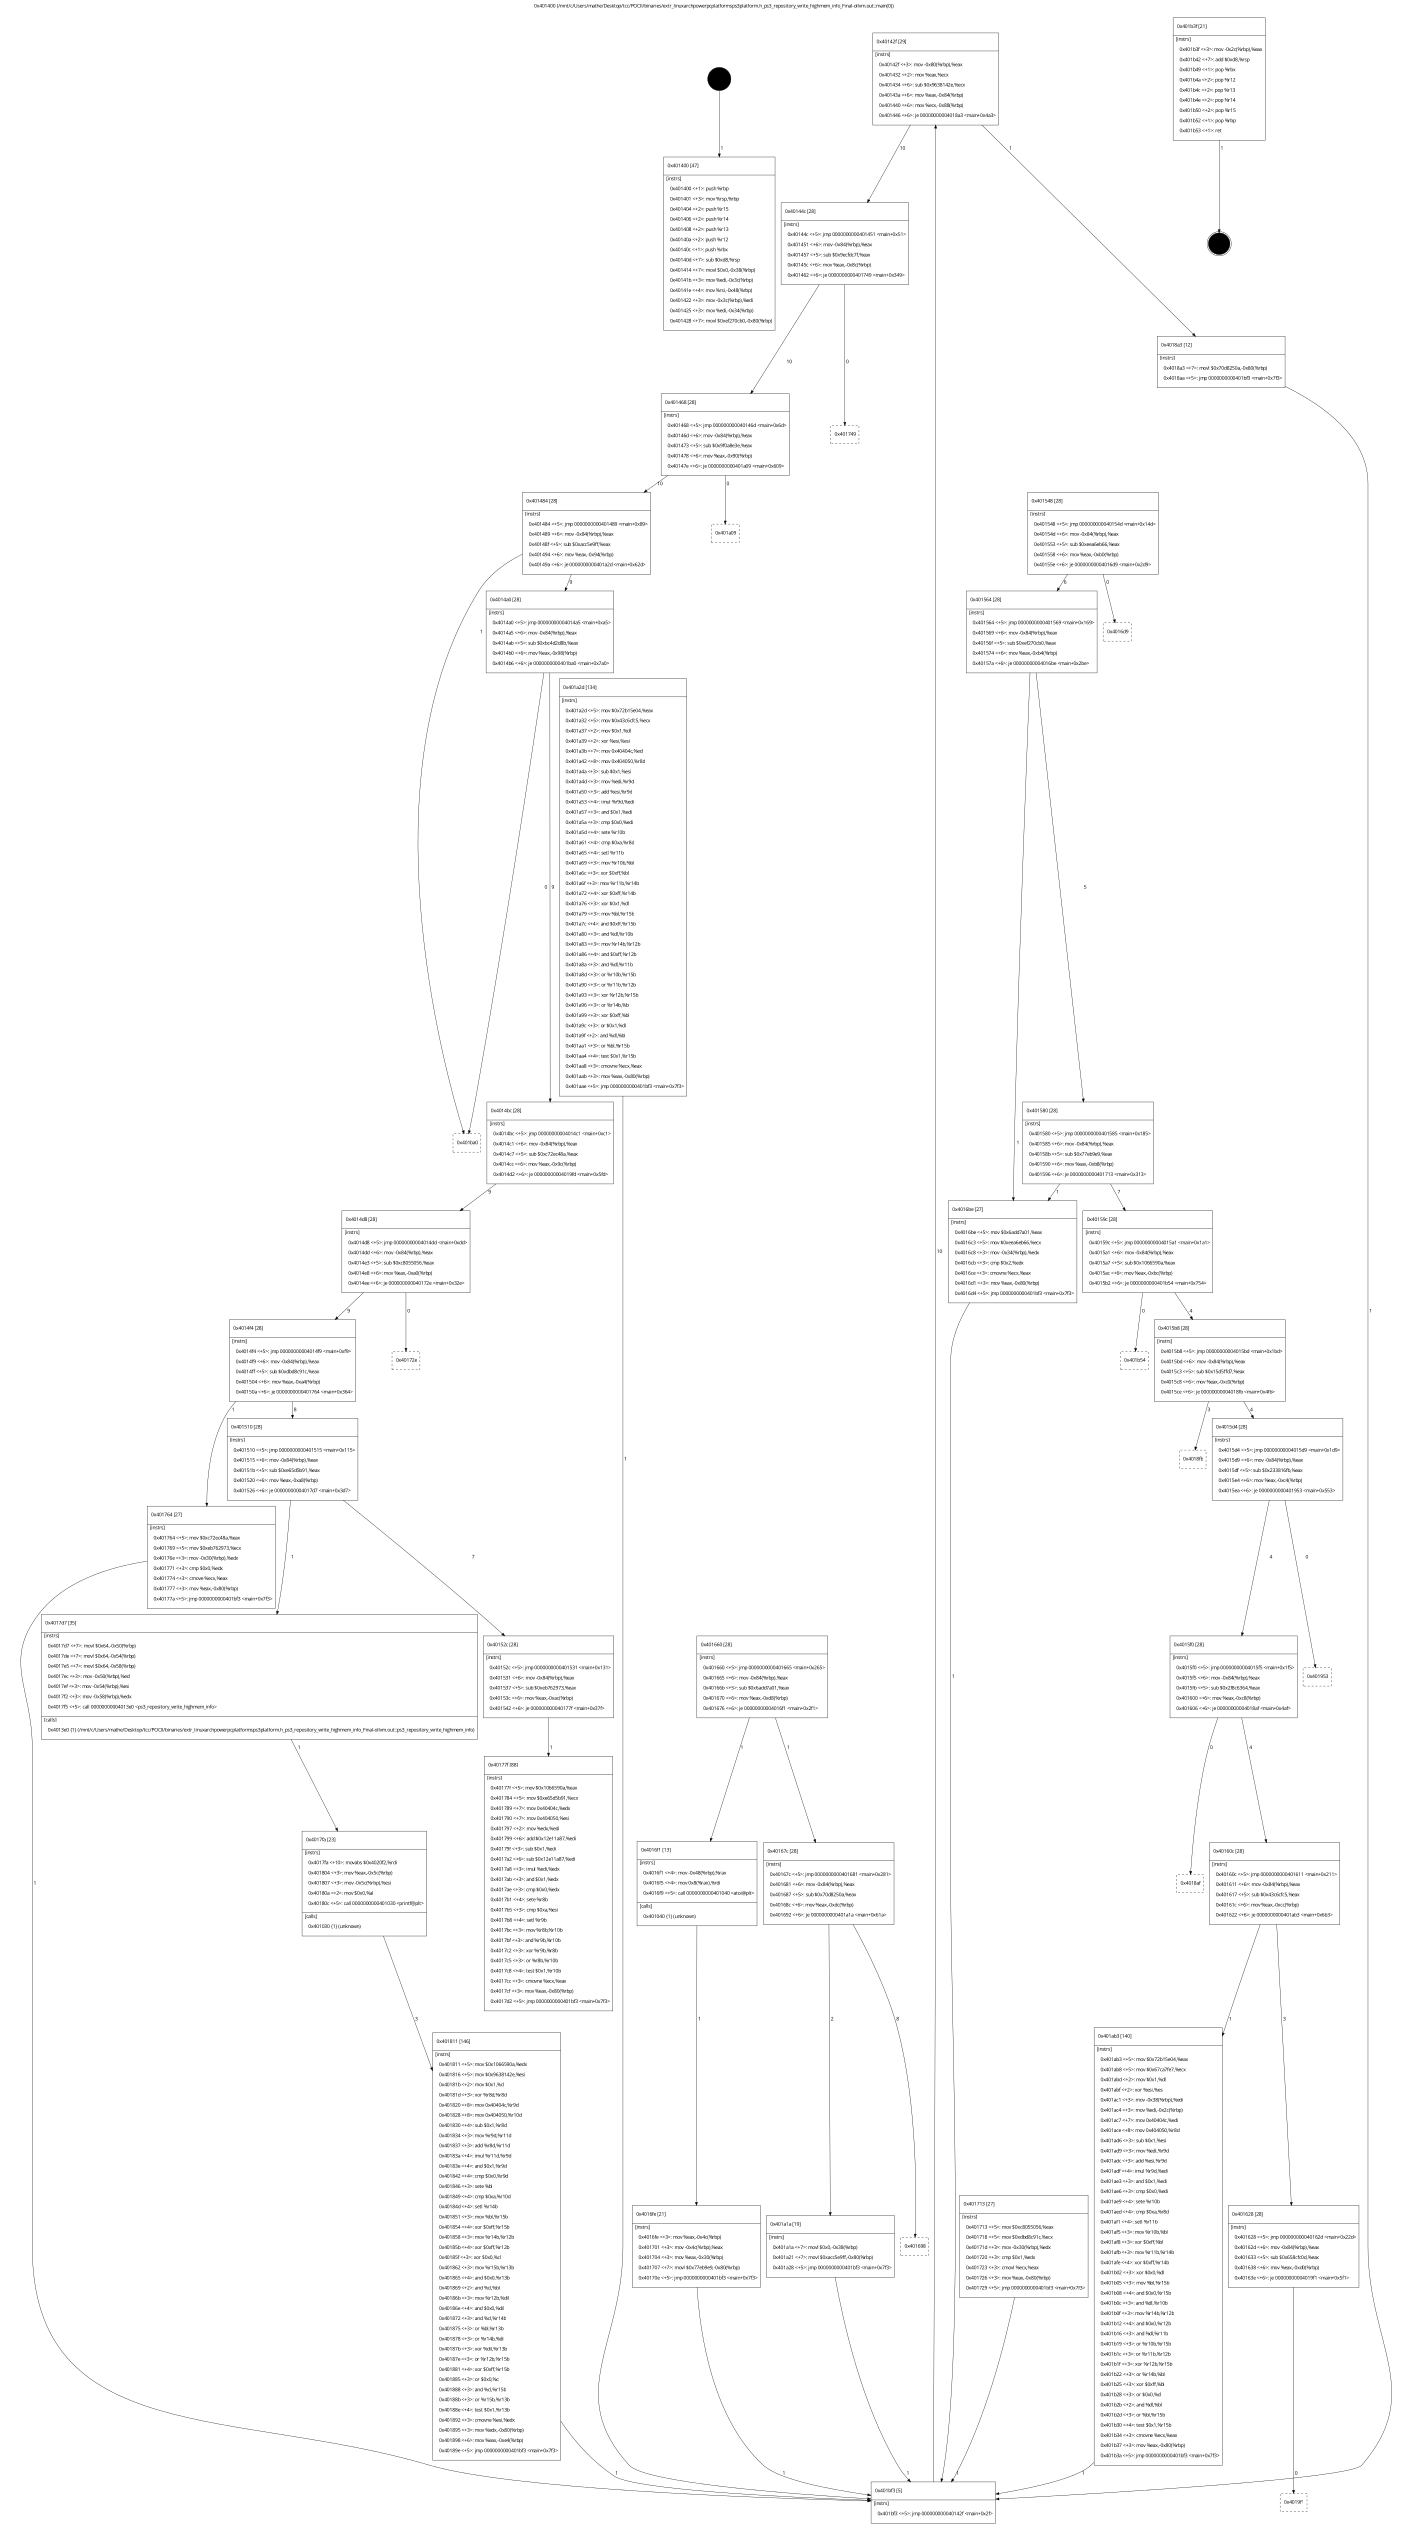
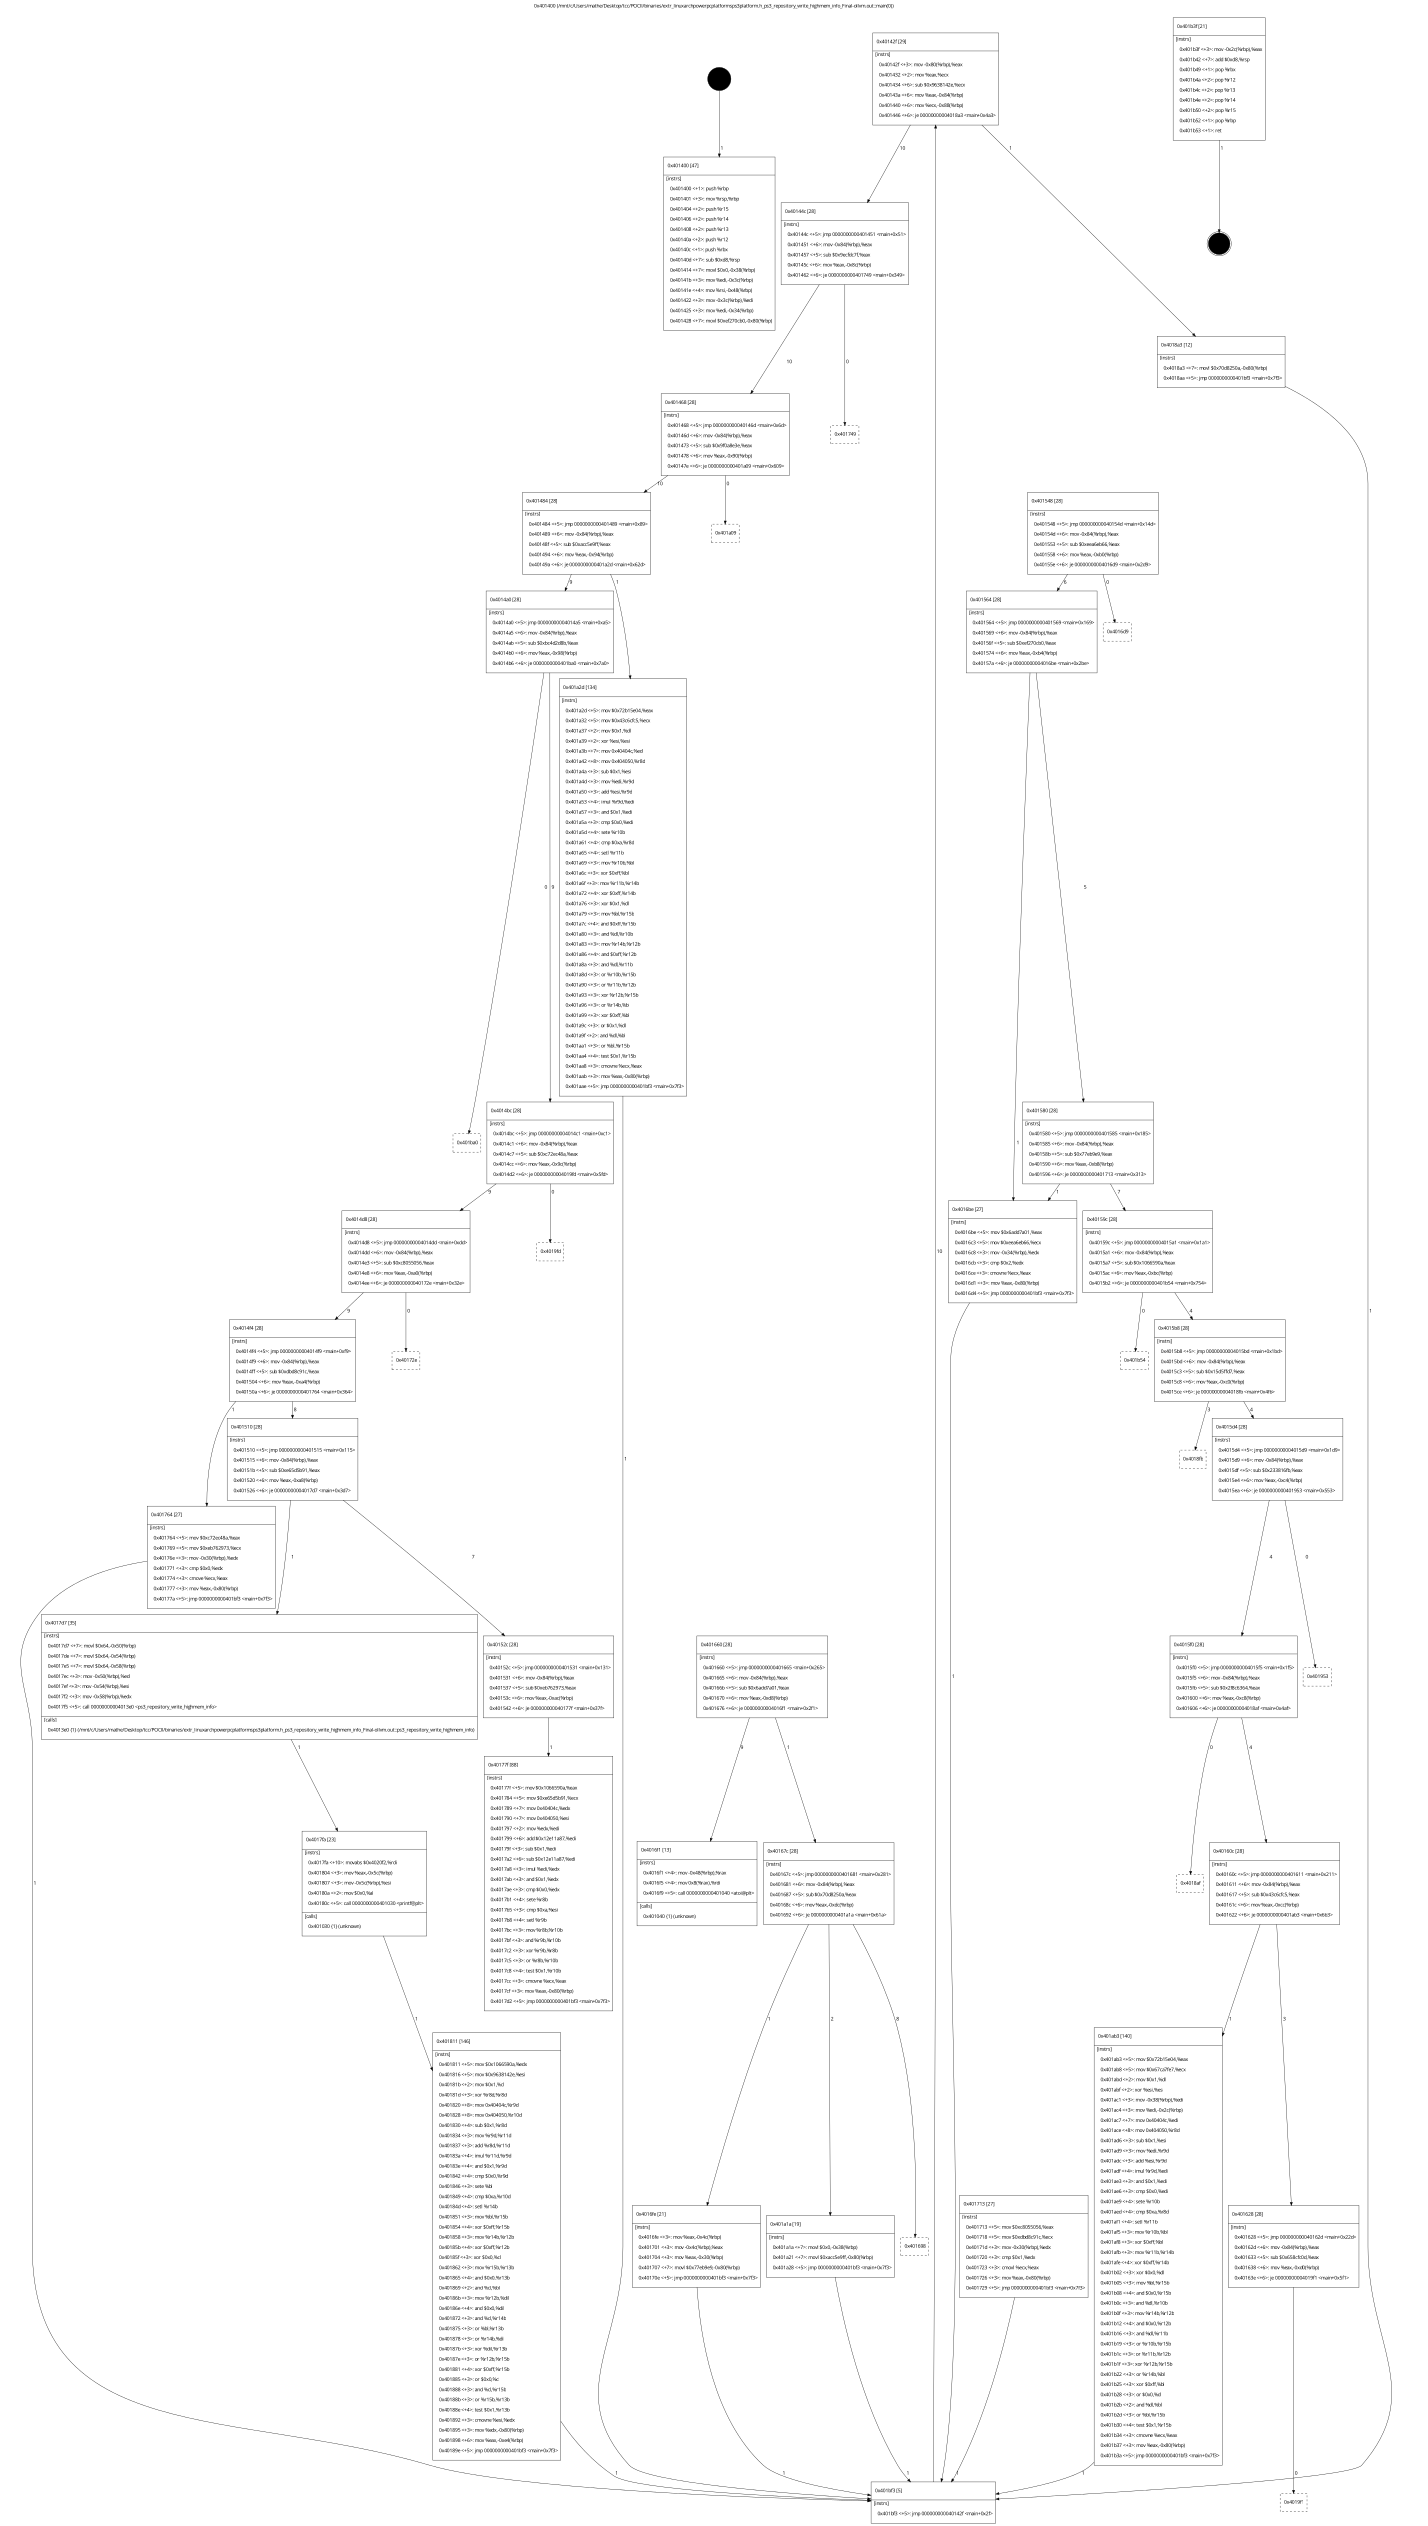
(418, 829) -> (623, 624)
none -> (550, 1252)
(741, 1748) -> (741, 1748)
(416, 2019) -> (416, 2019)
(697, 2064) -> (751, 2061)
